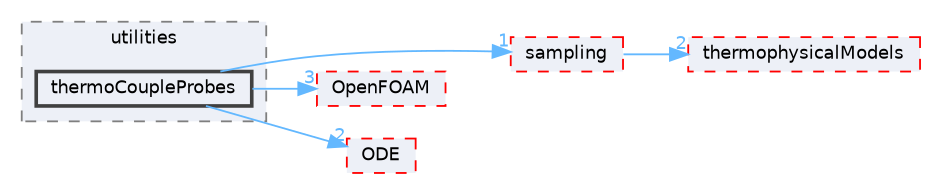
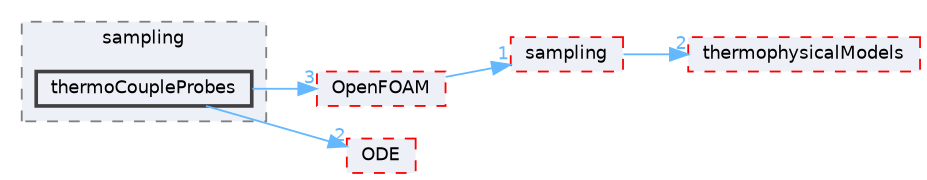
(144, 39) -> (144, 39)
(355, 53) -> (469, 73)
